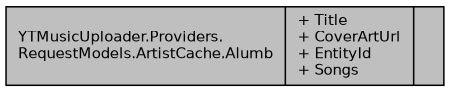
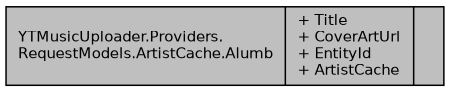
(328, 70) -> (349, 70)
